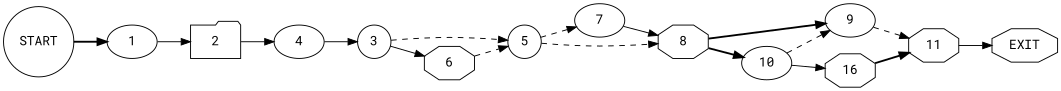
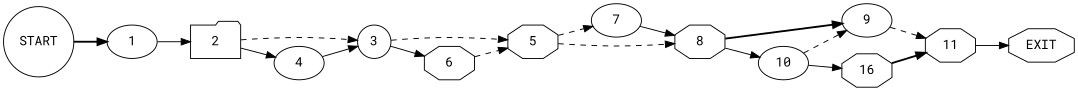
none -> (294, 37)
(525, 42) -> (533, 42)
(721, 51) -> (738, 51)
